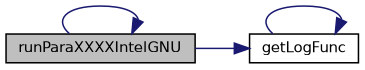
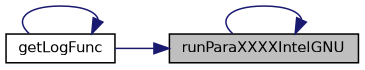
(215, 48) -> (135, 48)
